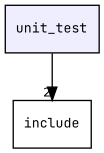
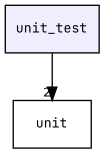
(52, 124) -> (52, 124)
